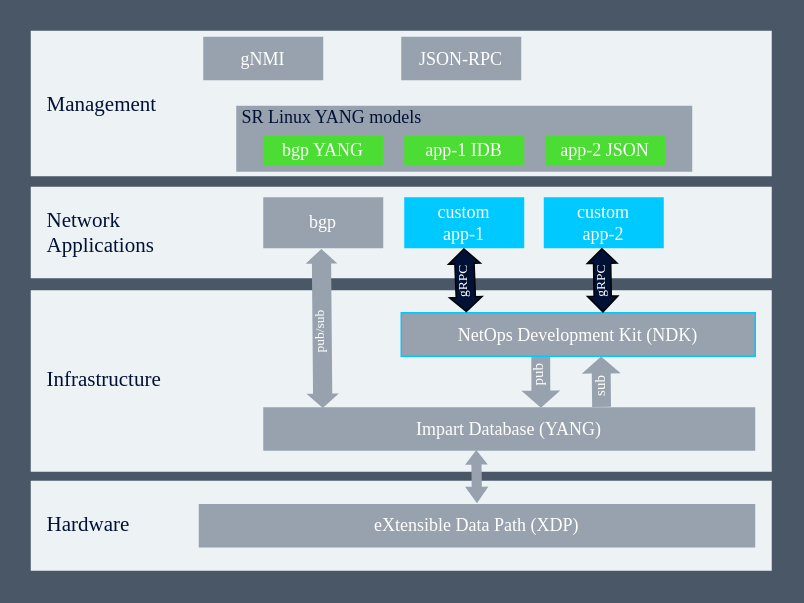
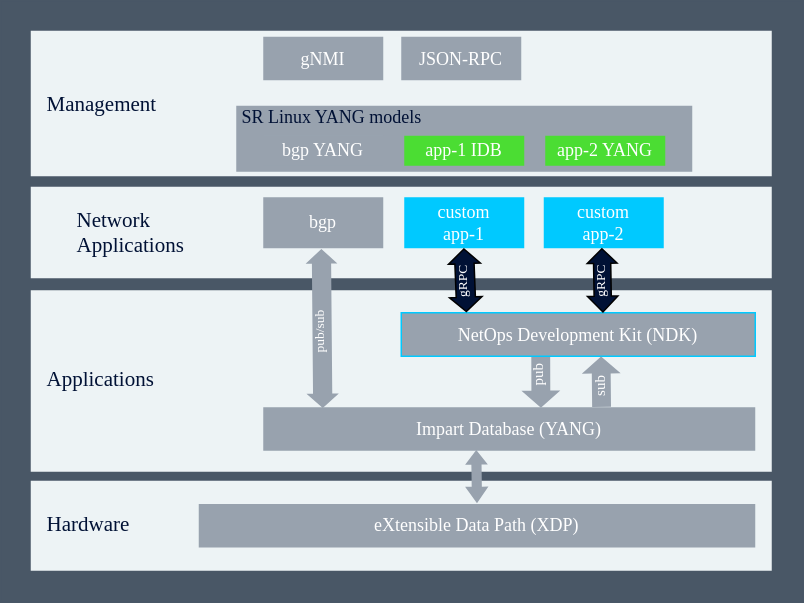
(263, 59) -> (323, 59)
(323, 151) -> (323, 151)
(605, 151) -> (605, 151)
(110, 233) -> (140, 233)
(130, 380) -> (110, 380)
